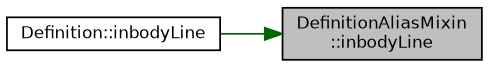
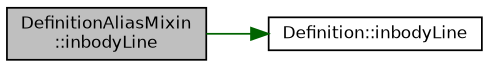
(243, 34) -> (229, 34)
